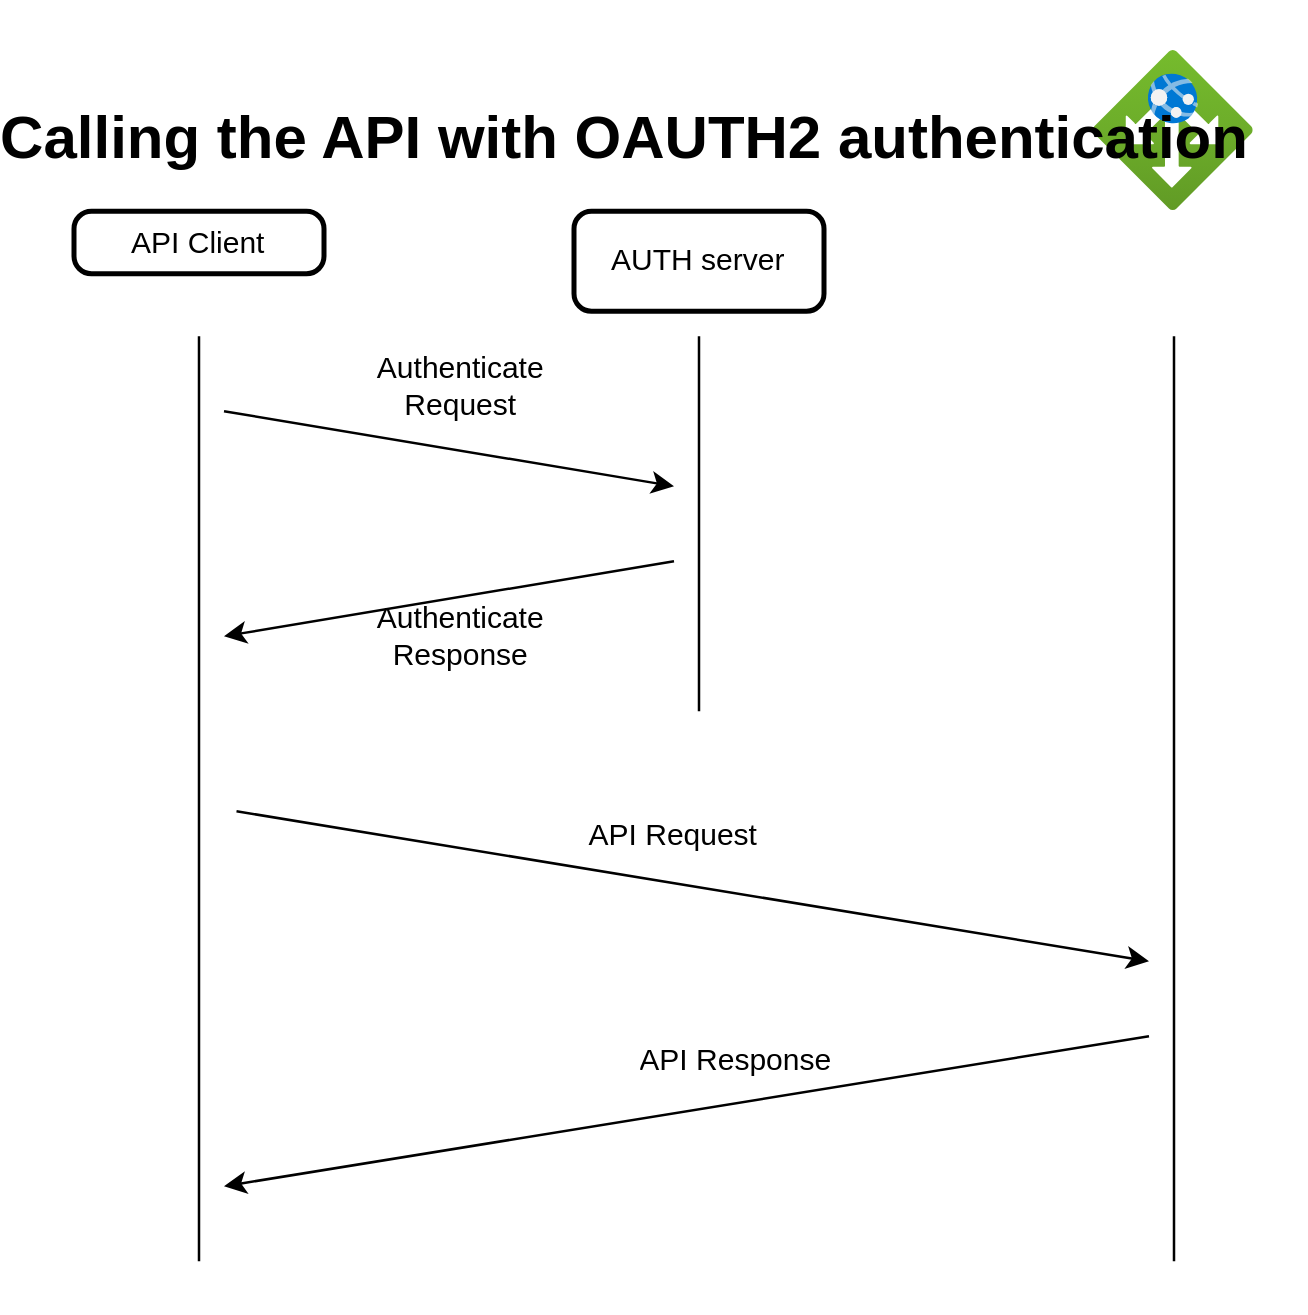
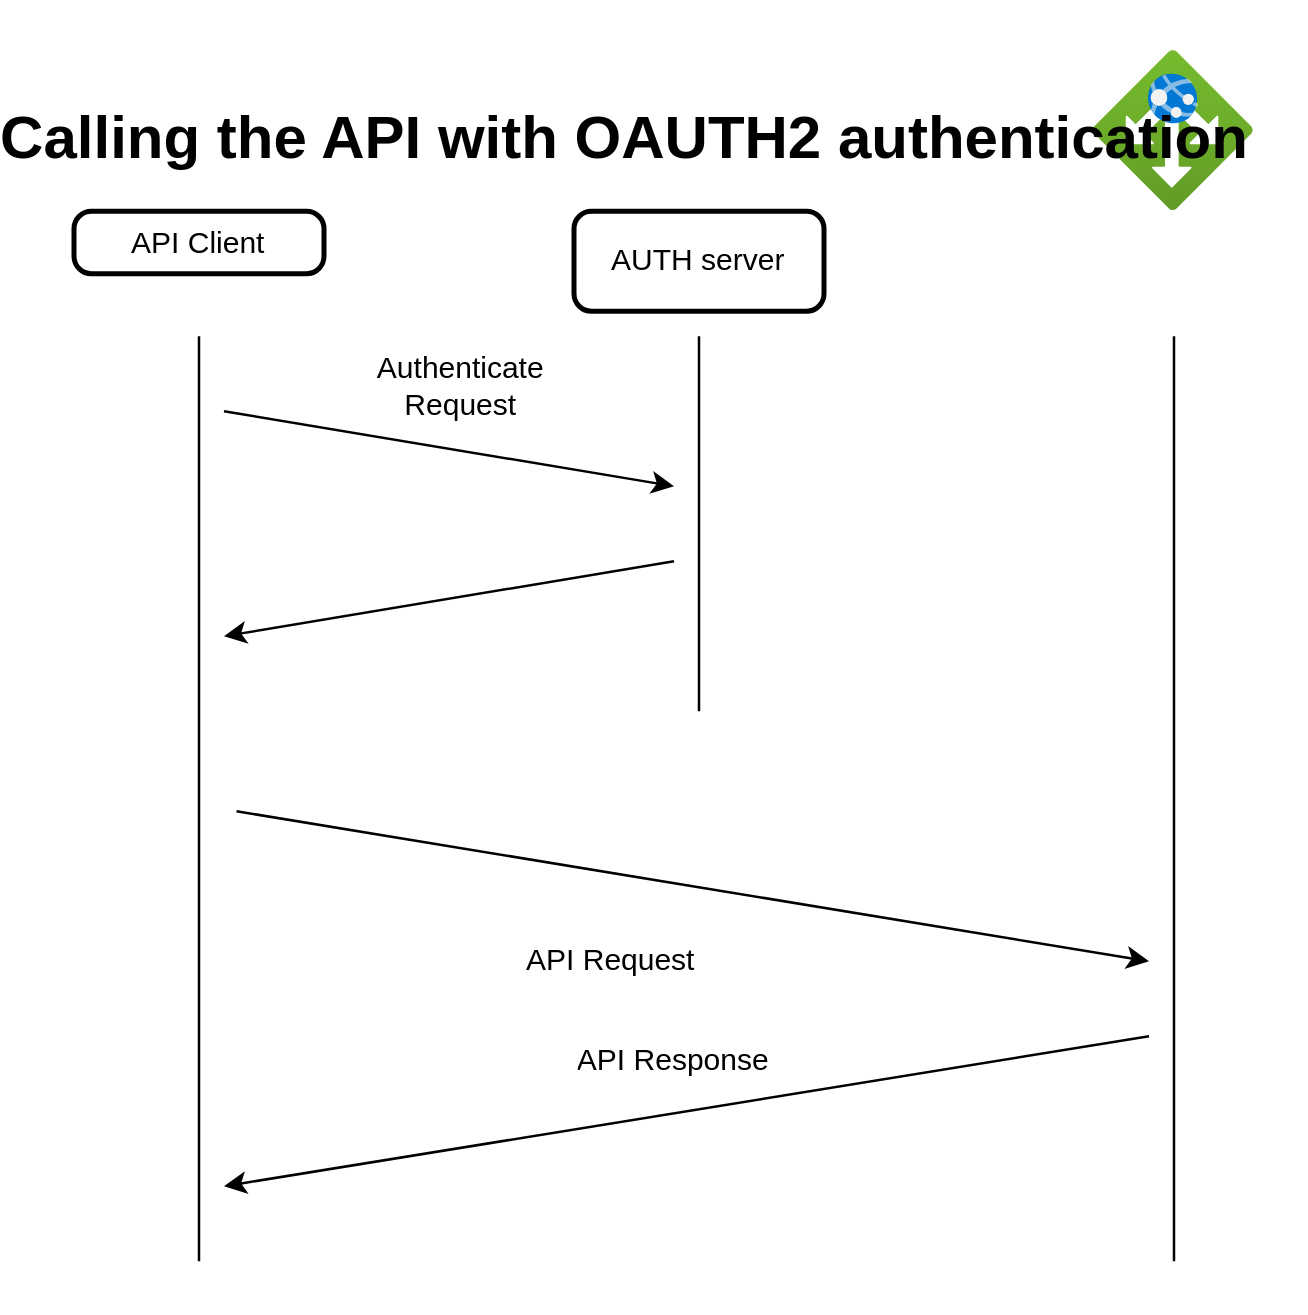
(461, 636) -> none
(674, 836) -> (611, 961)
(736, 1061) -> (674, 1061)
